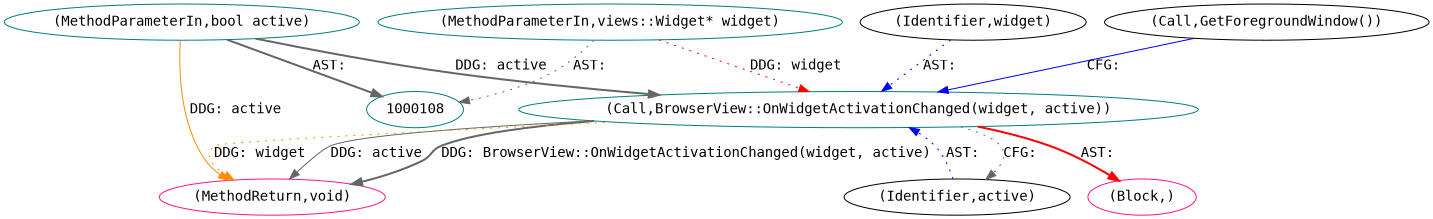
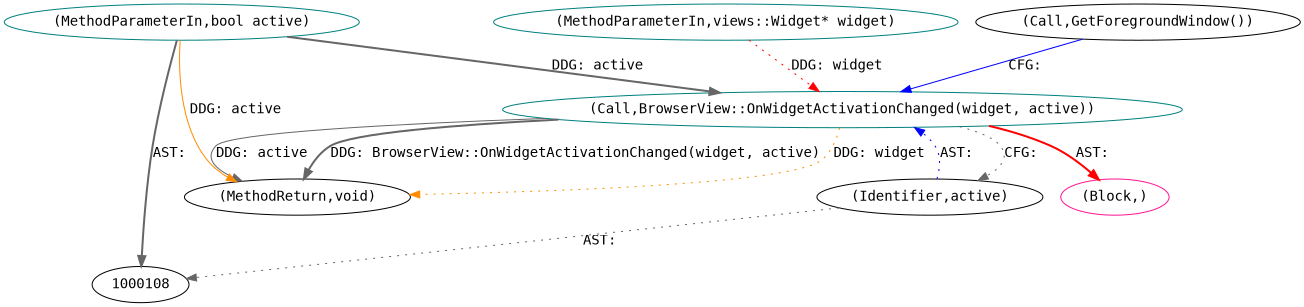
(973, 22) -> none
(543, 77) -> (518, 243)
(415, 110) -> (141, 285)
(272, 197) -> (297, 197)
